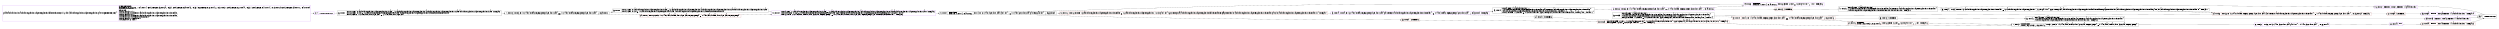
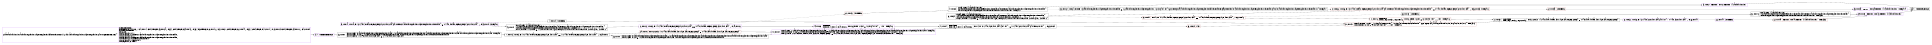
(2404, 7) -> (1733, 5)
(1194, 13) -> none
(2490, 16) -> (1922, 9)
(1415, 20) -> (1198, 26)
(2477, 21) -> (1846, 18)
(2401, 24) -> (1729, 20)
